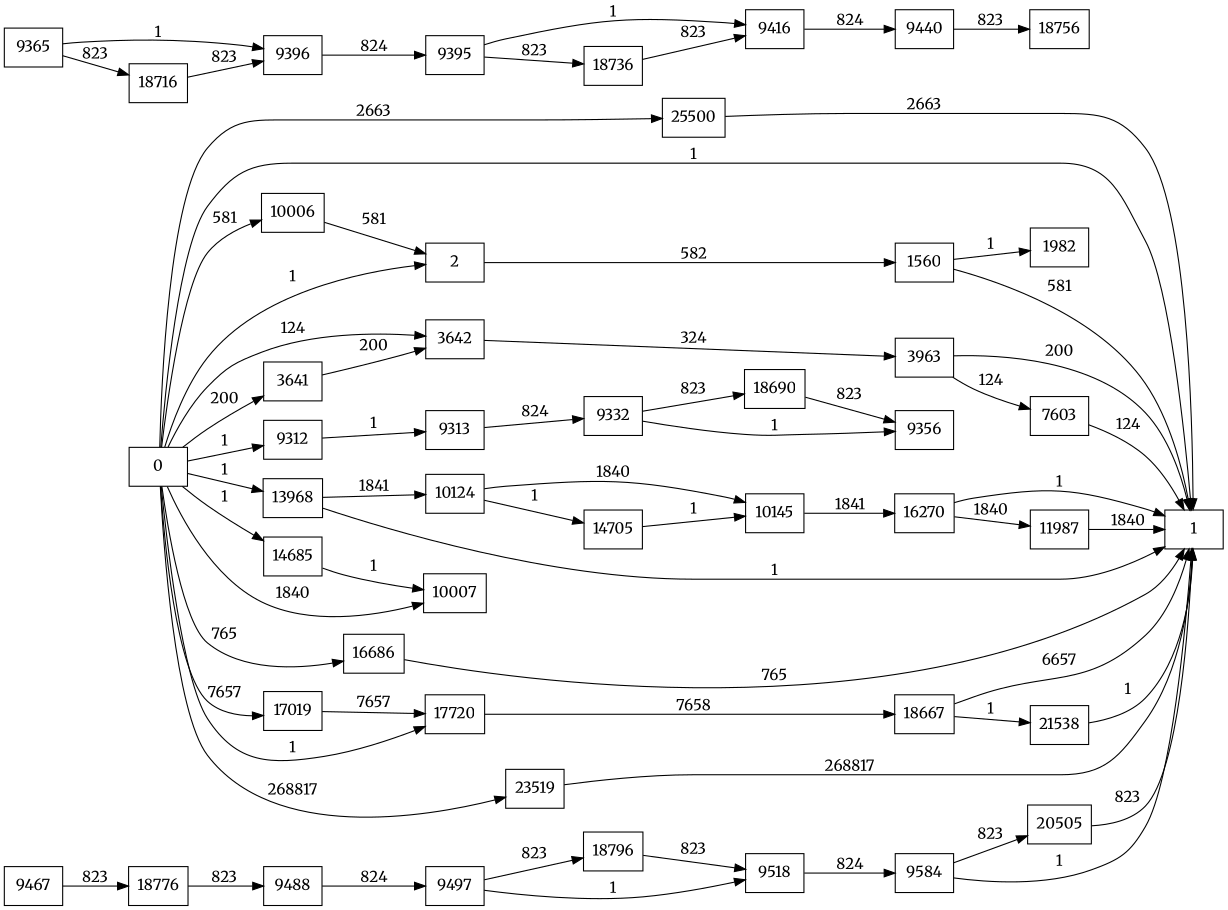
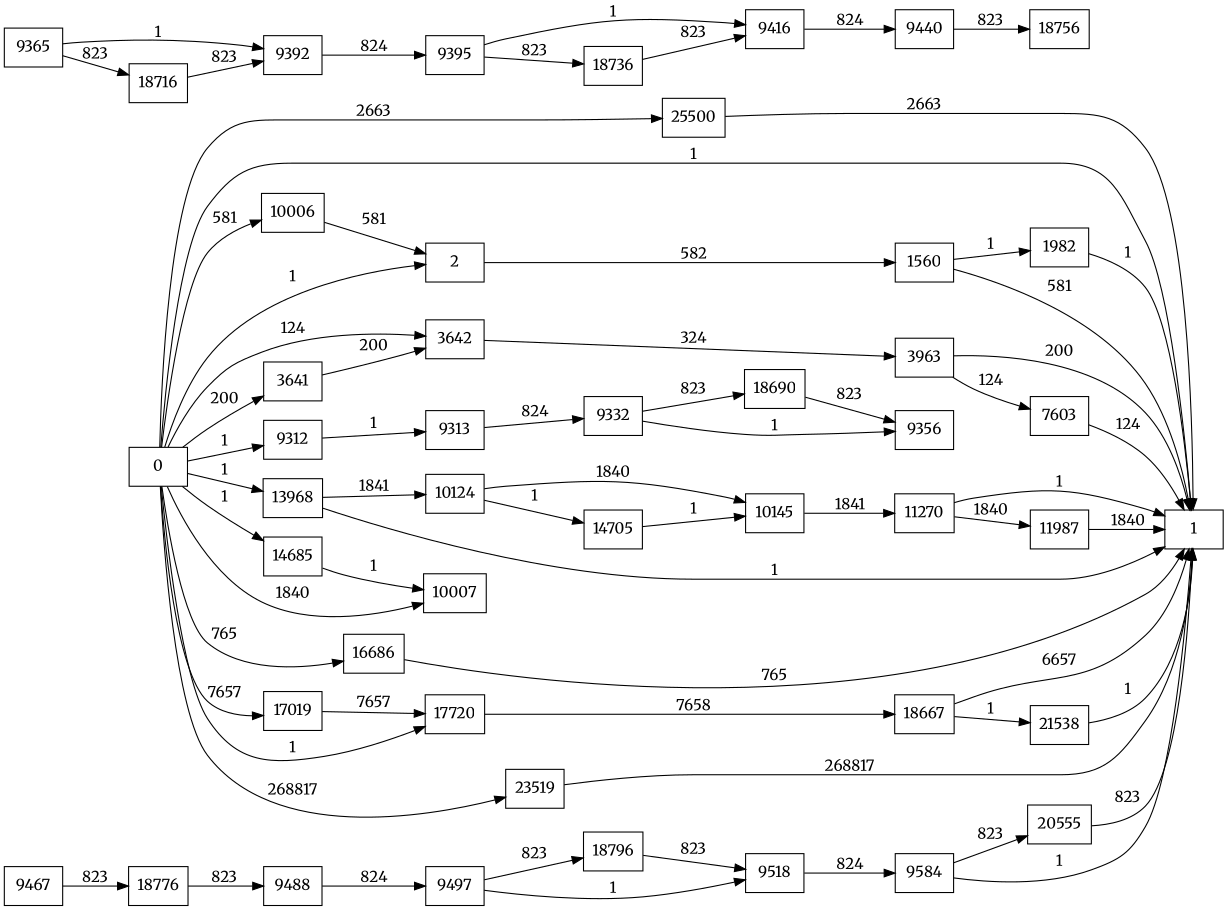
(293, 55) -> (293, 55)
none -> (1161, 324)
(924, 513) -> (924, 513)
(1059, 824) -> (1059, 824)
